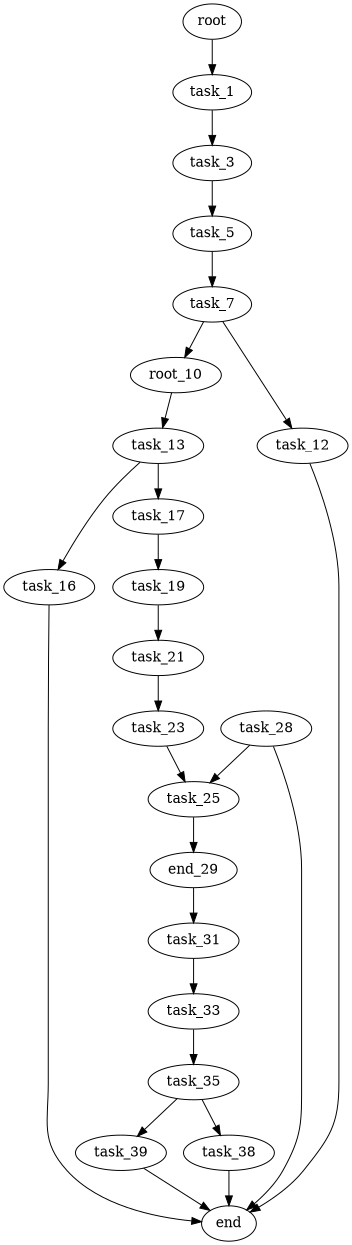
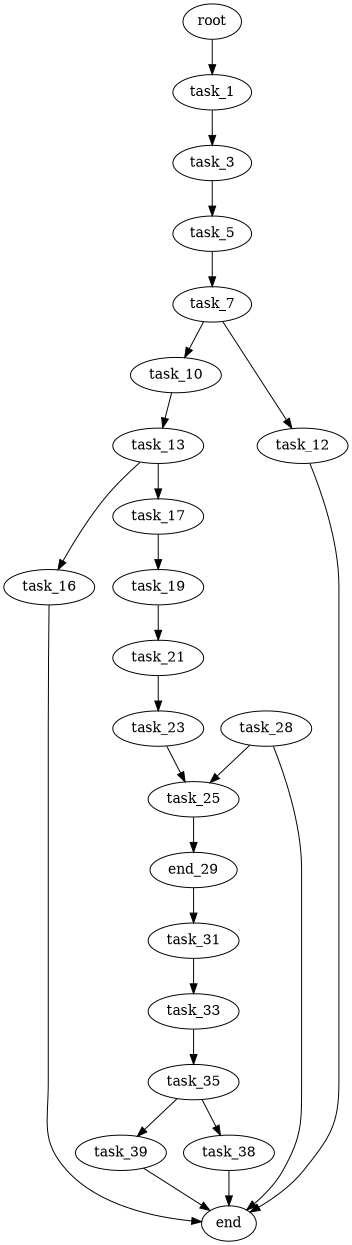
(176, 375) -> (176, 375)
